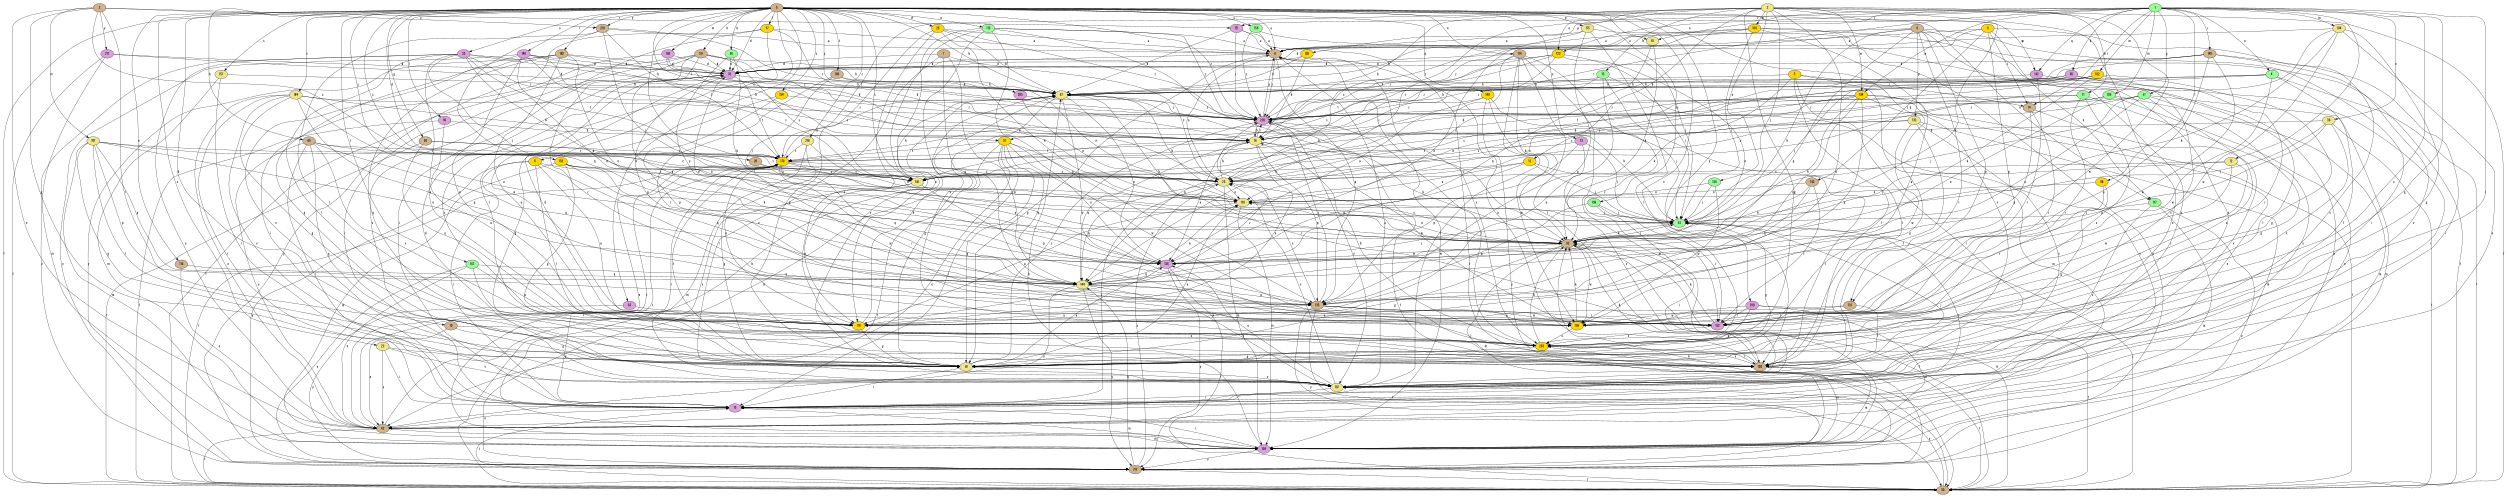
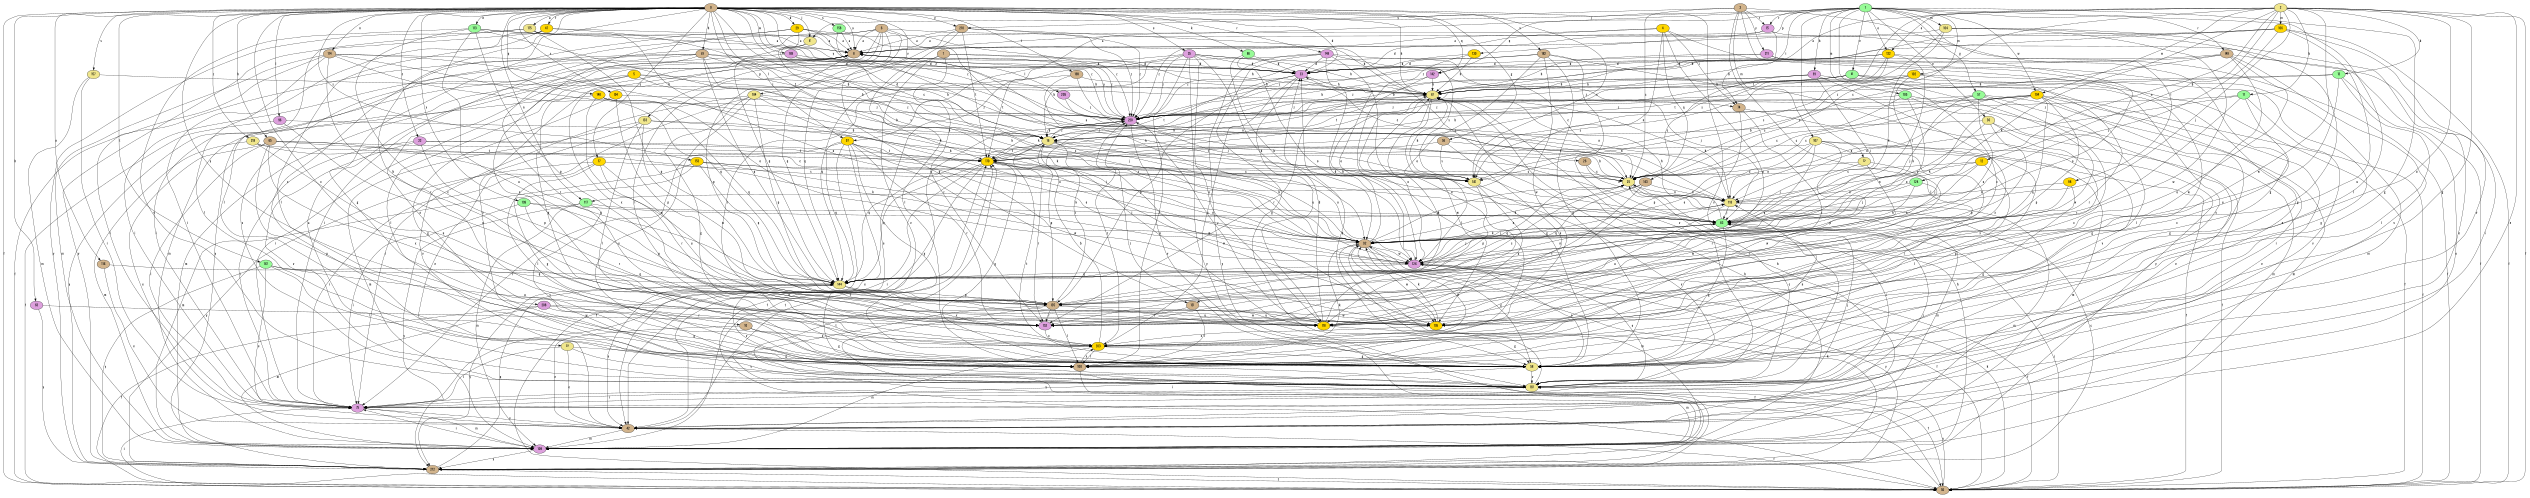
none -> (245, 246)
(1655, 259) -> (1651, 235)
